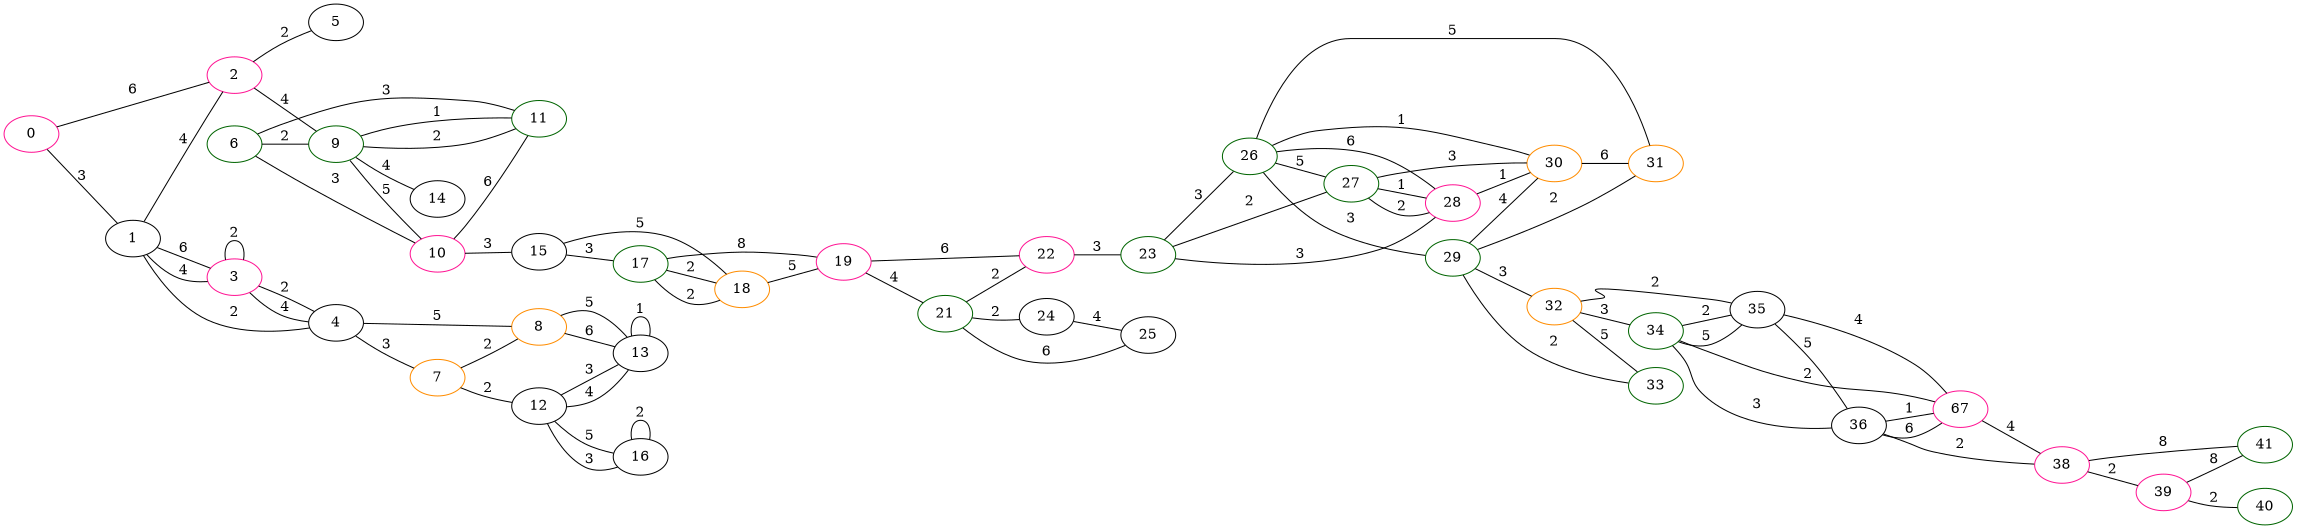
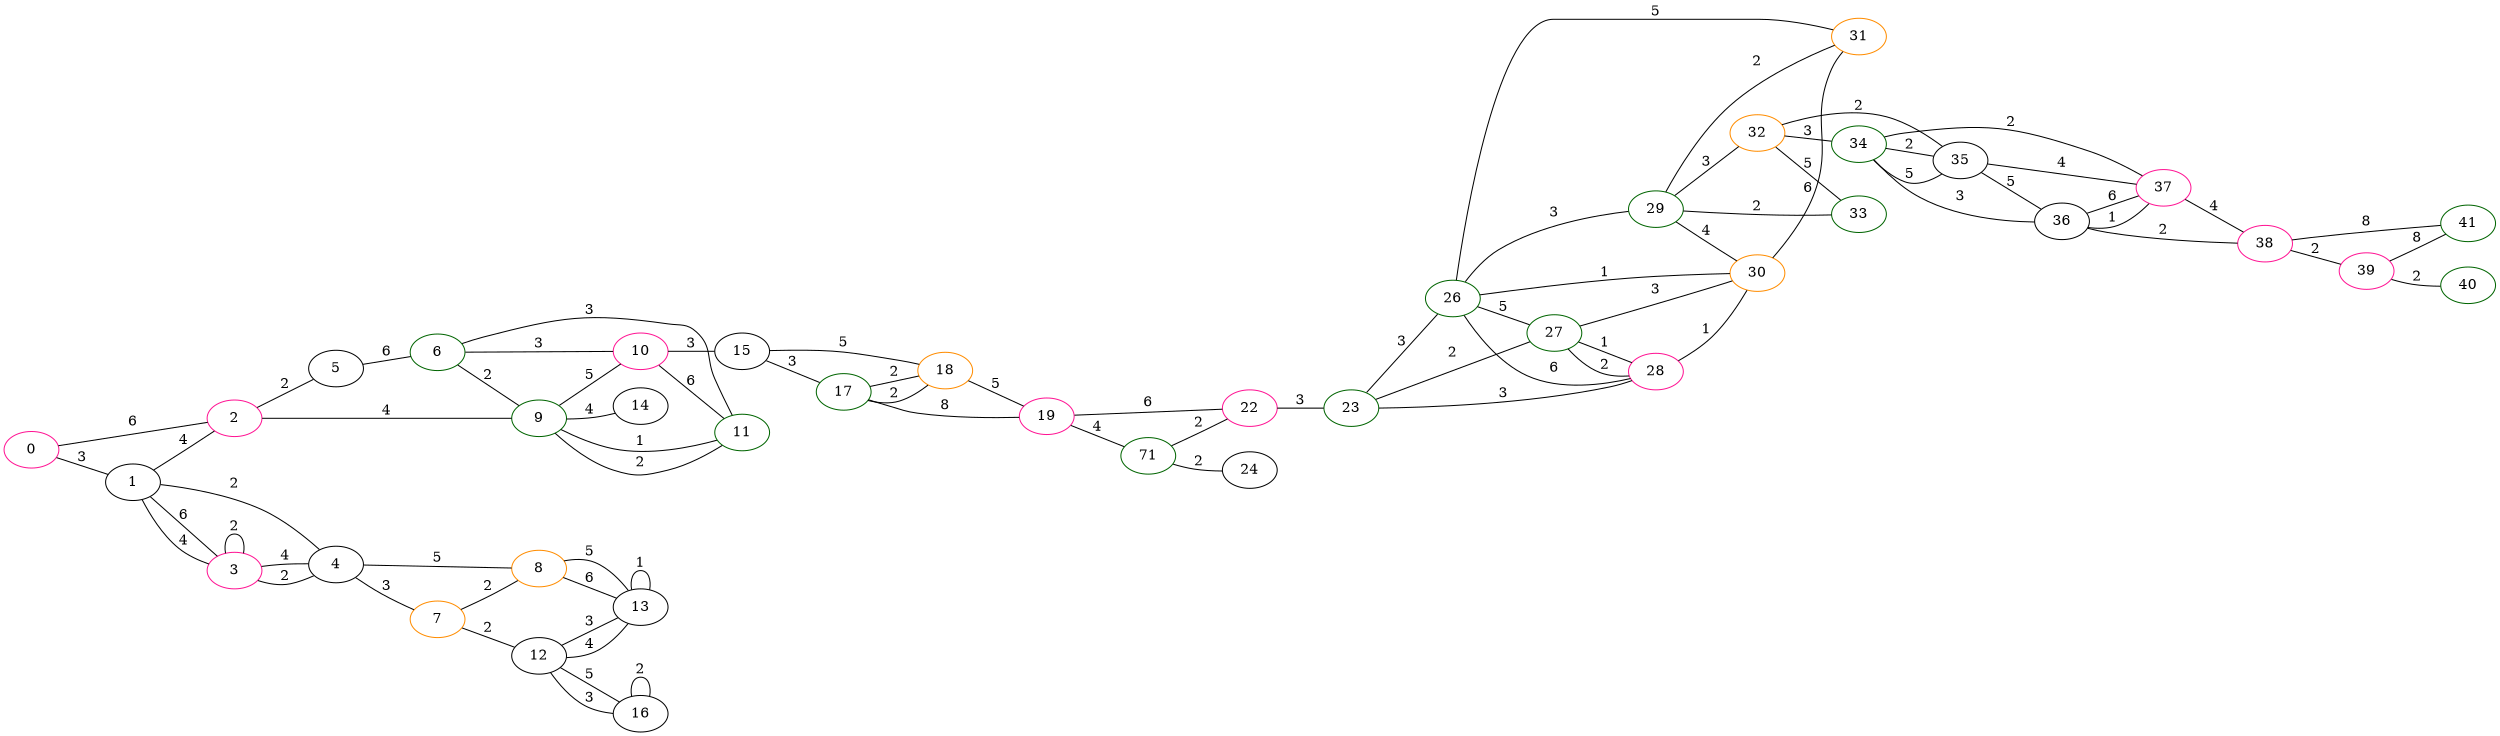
(945, 314) -> (1148, 456)
(1148, 335) -> none
none -> (387, 360)
(1961, 409) -> (2164, 188)
